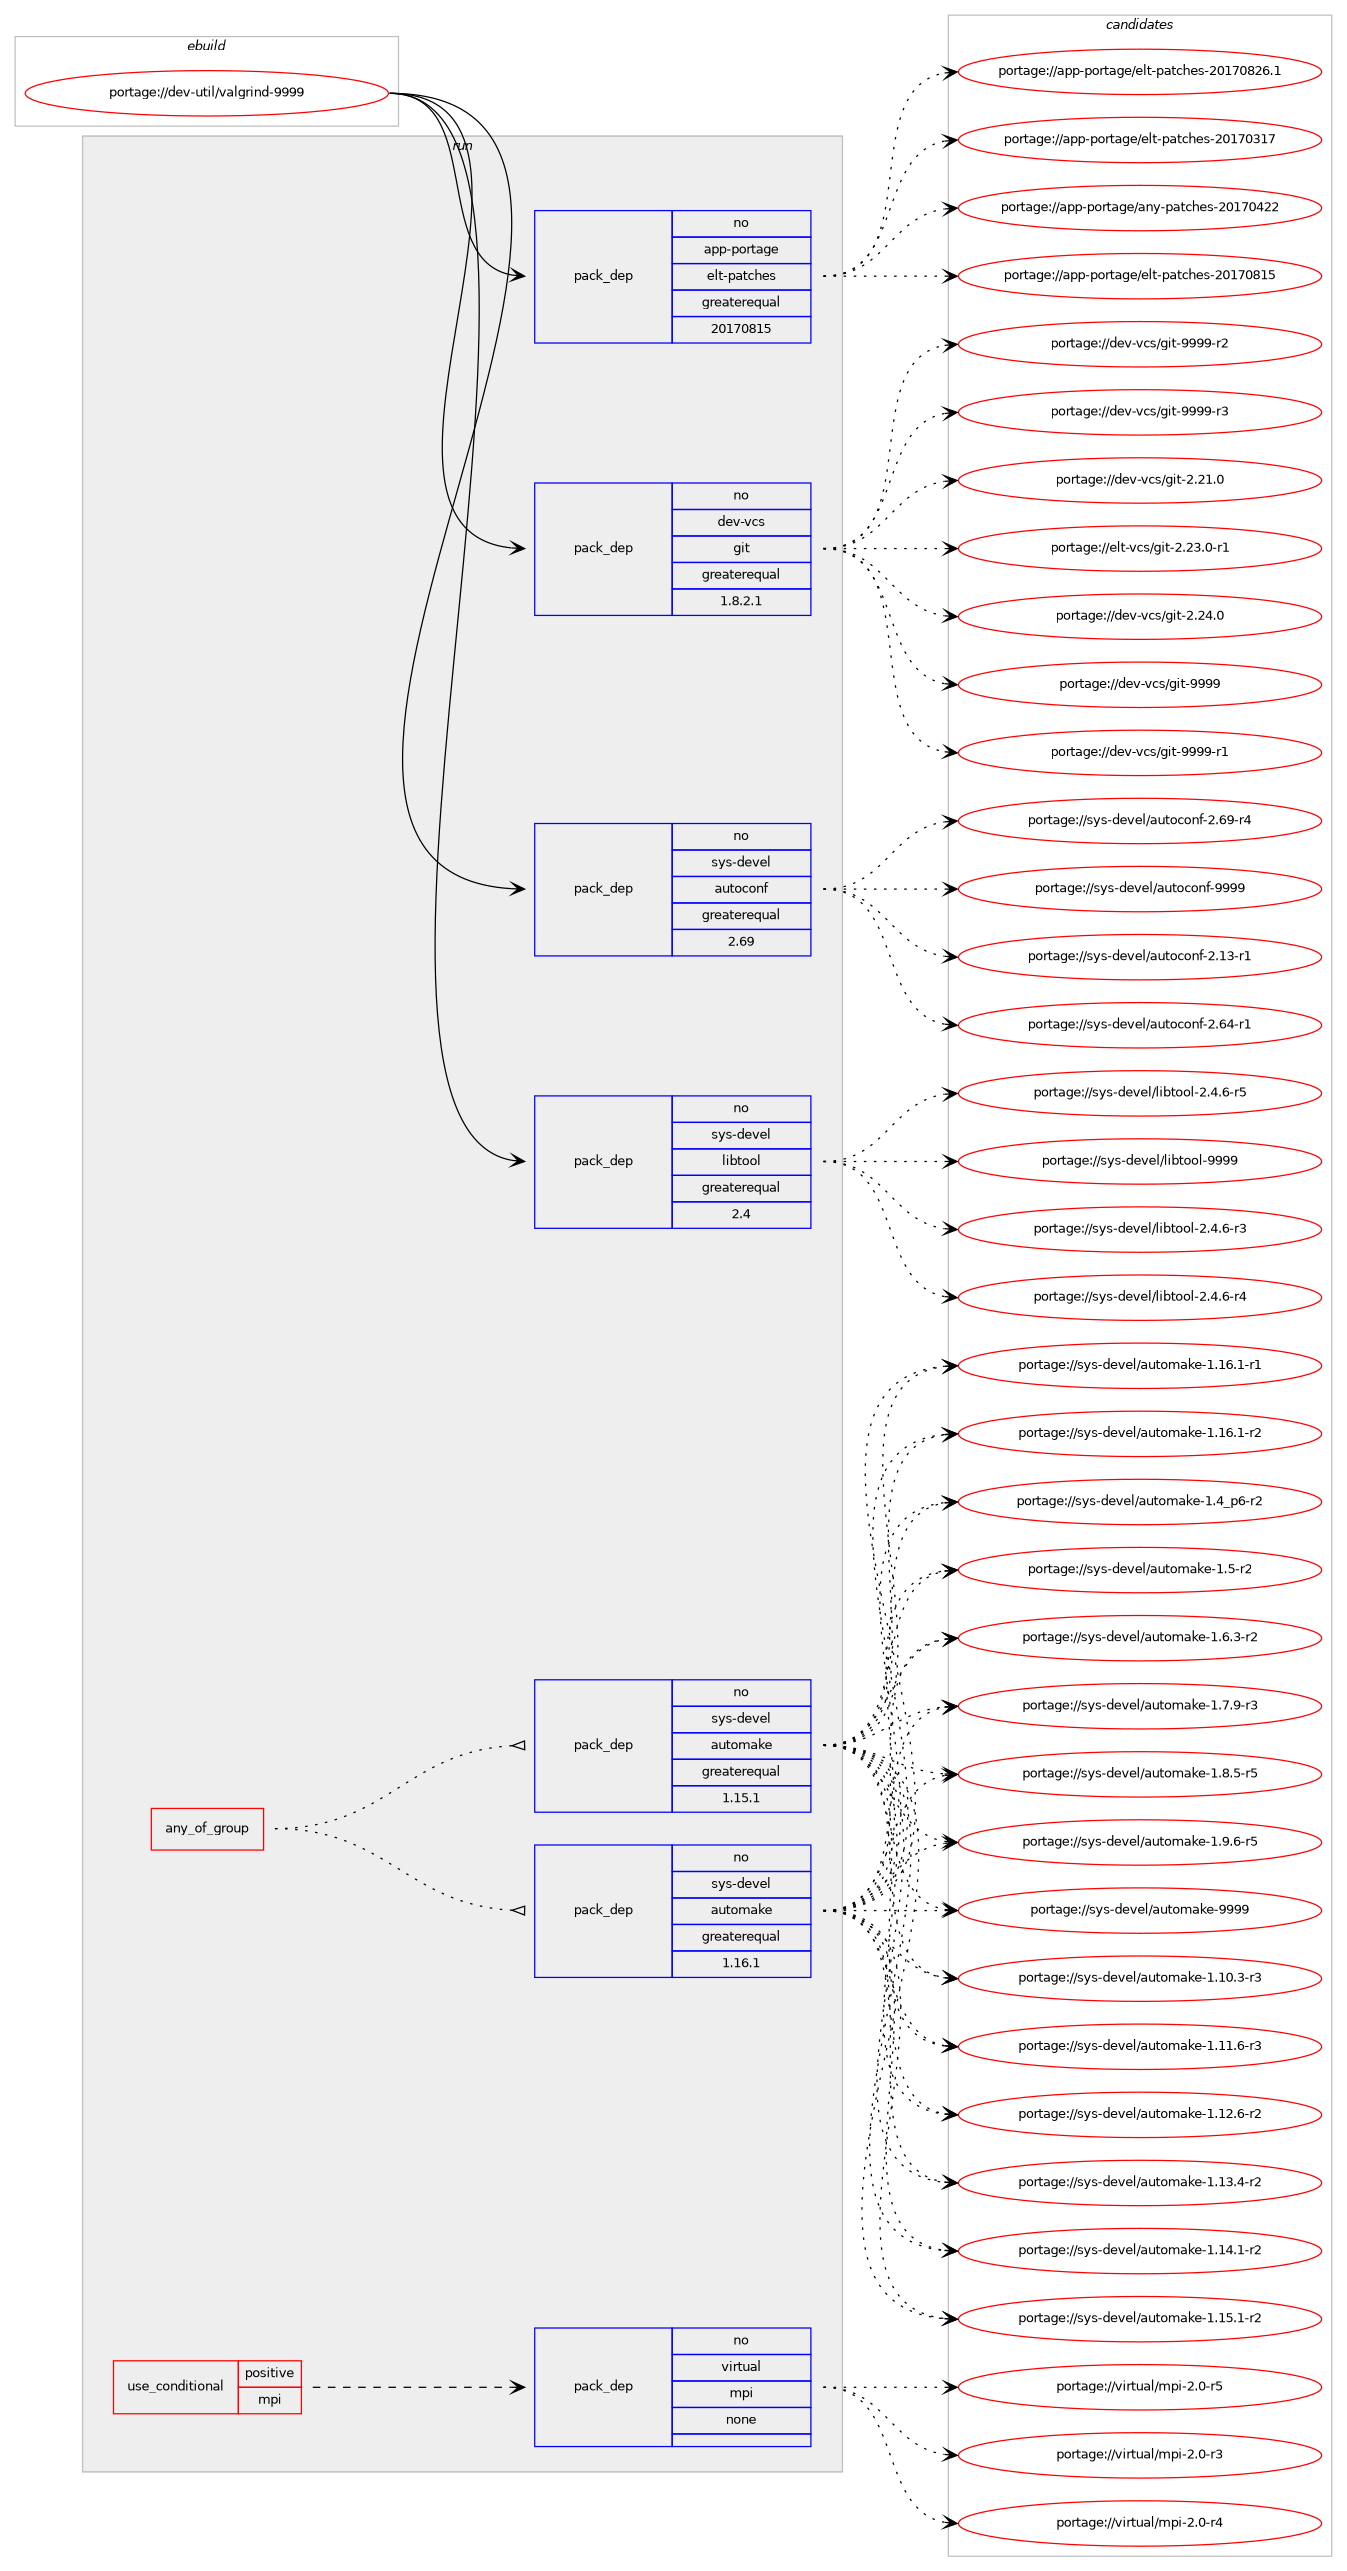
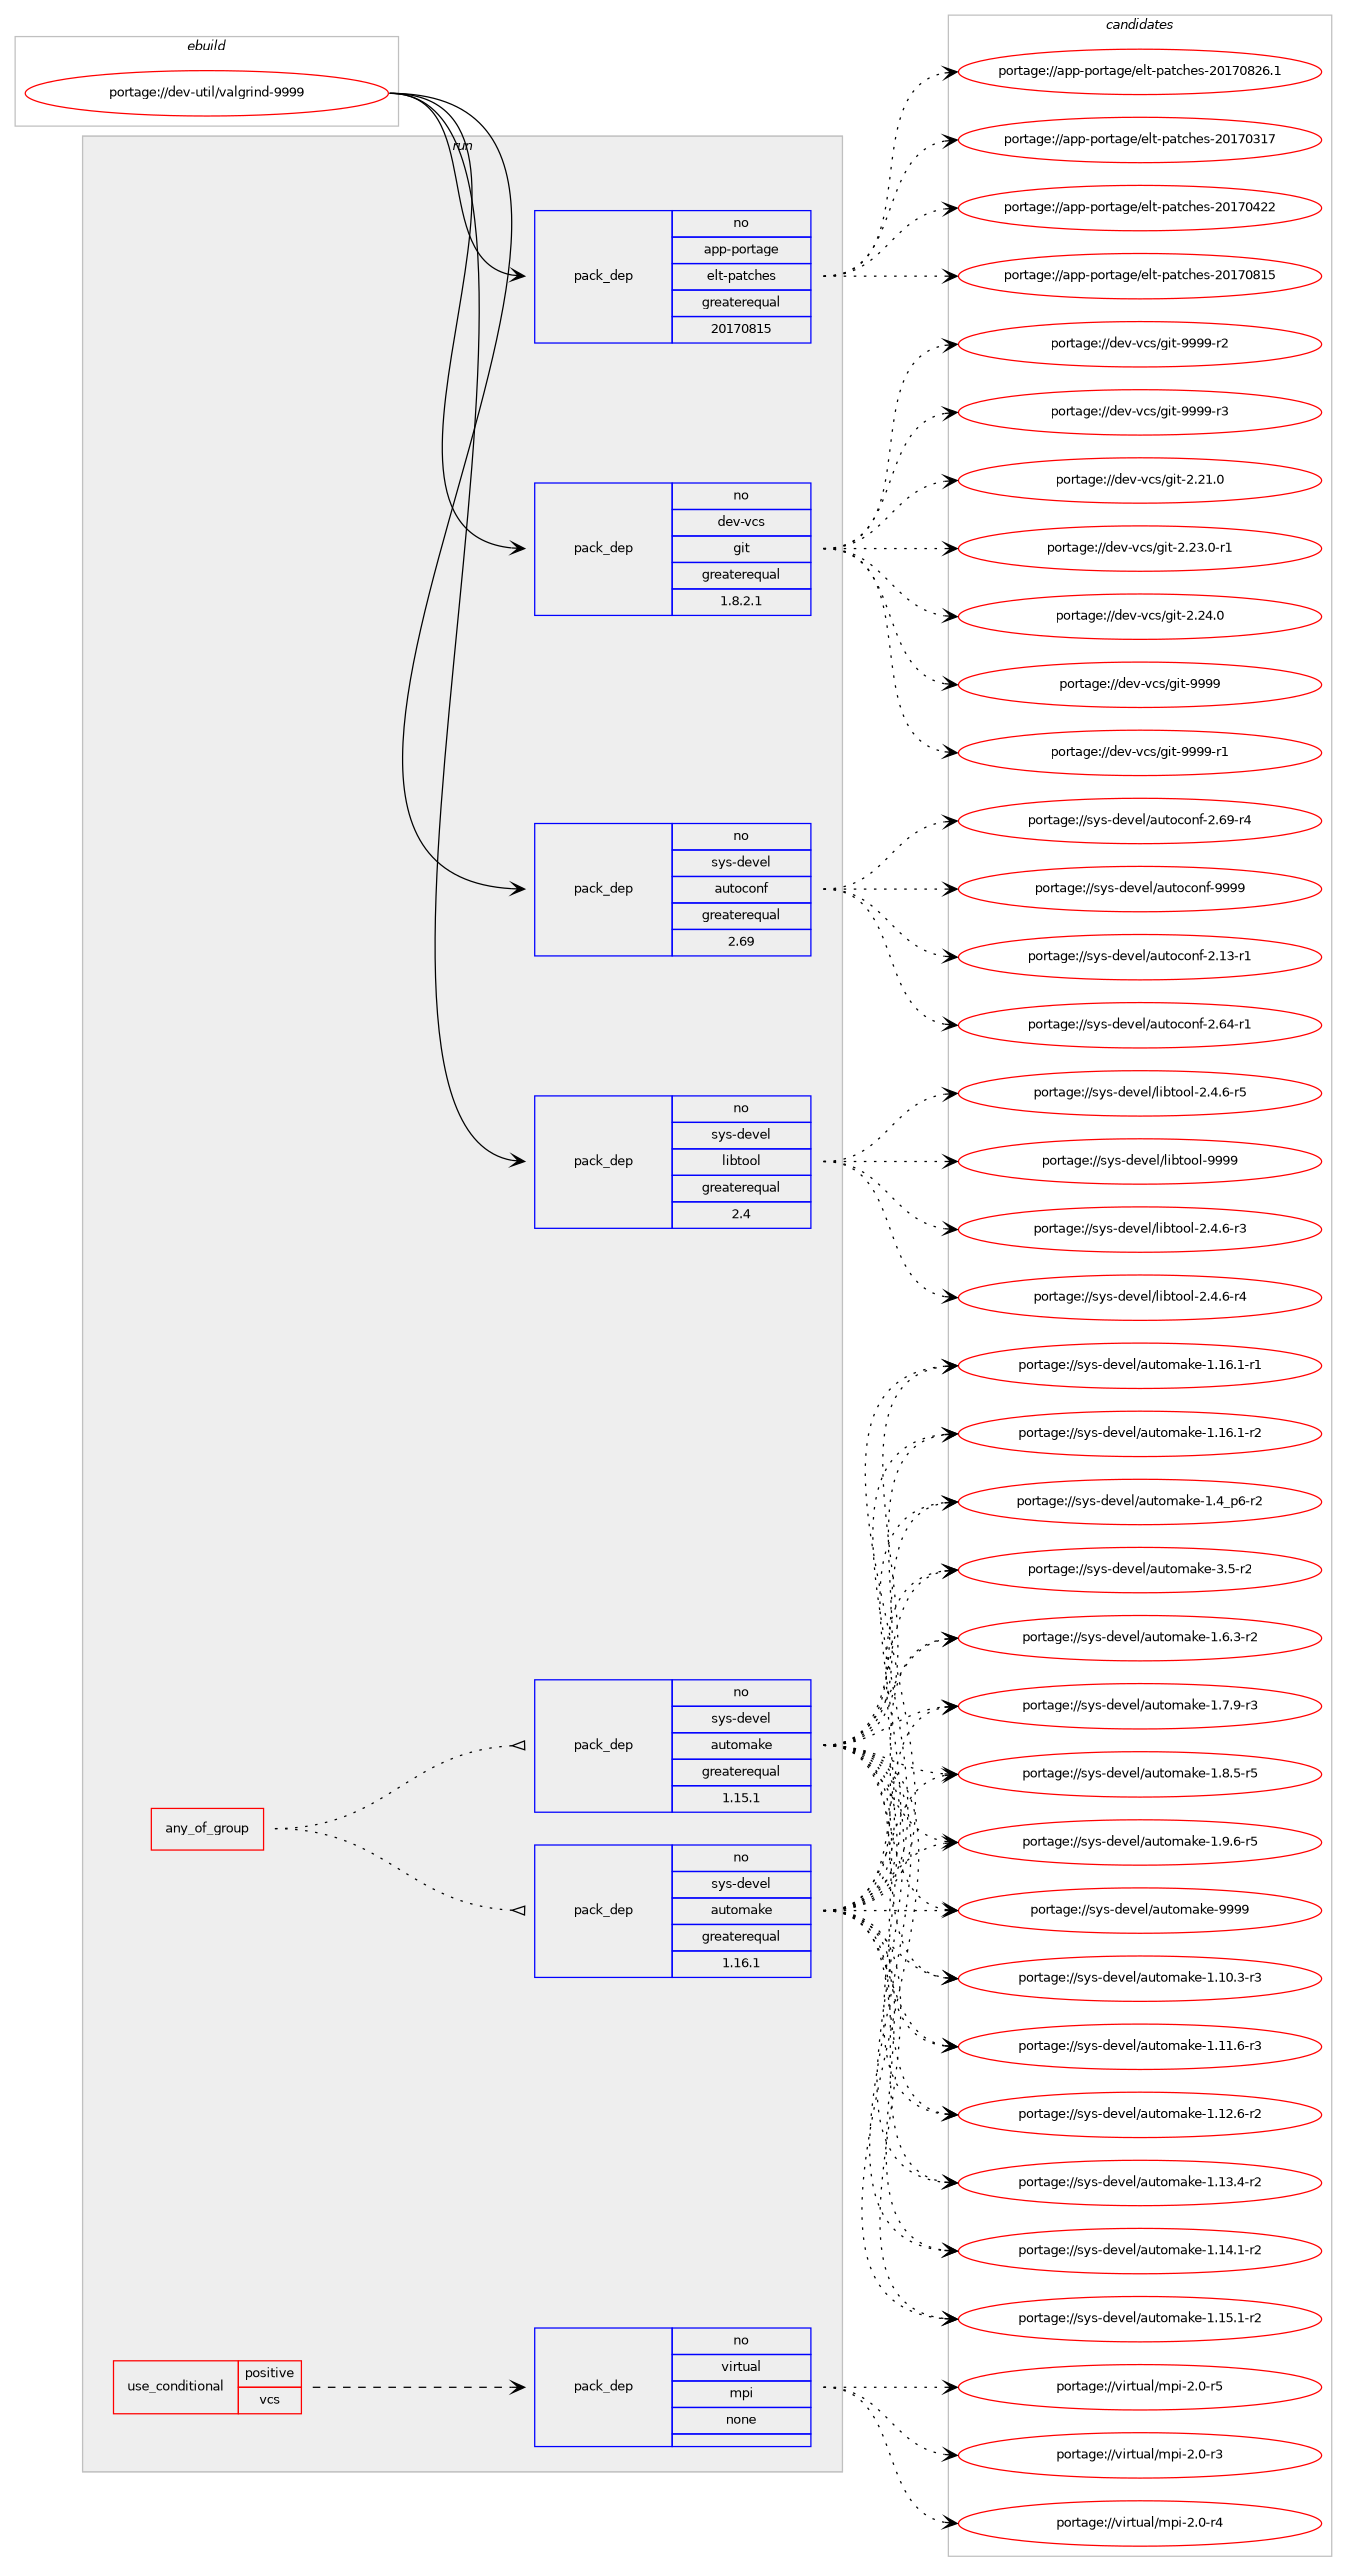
(1140, 208) -> (1140, 208)
(1140, 549) -> (1140, 549)
(1140, 1570) -> (1140, 1570)
(270, 2400) -> (270, 2400)
